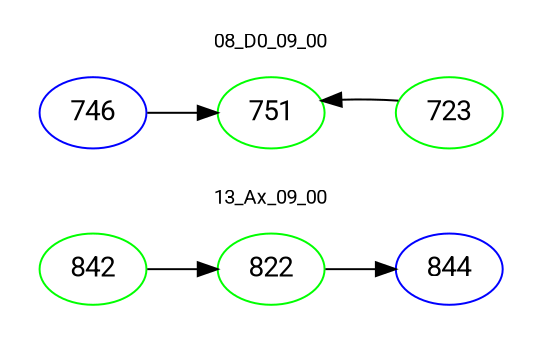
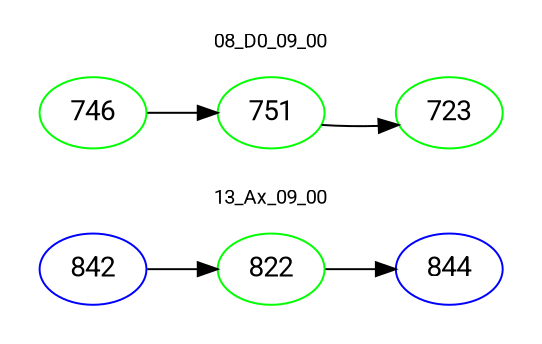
(370, 100) -> (350, 126)
(93, 113) -> (93, 113)
(93, 269) -> (93, 269)
